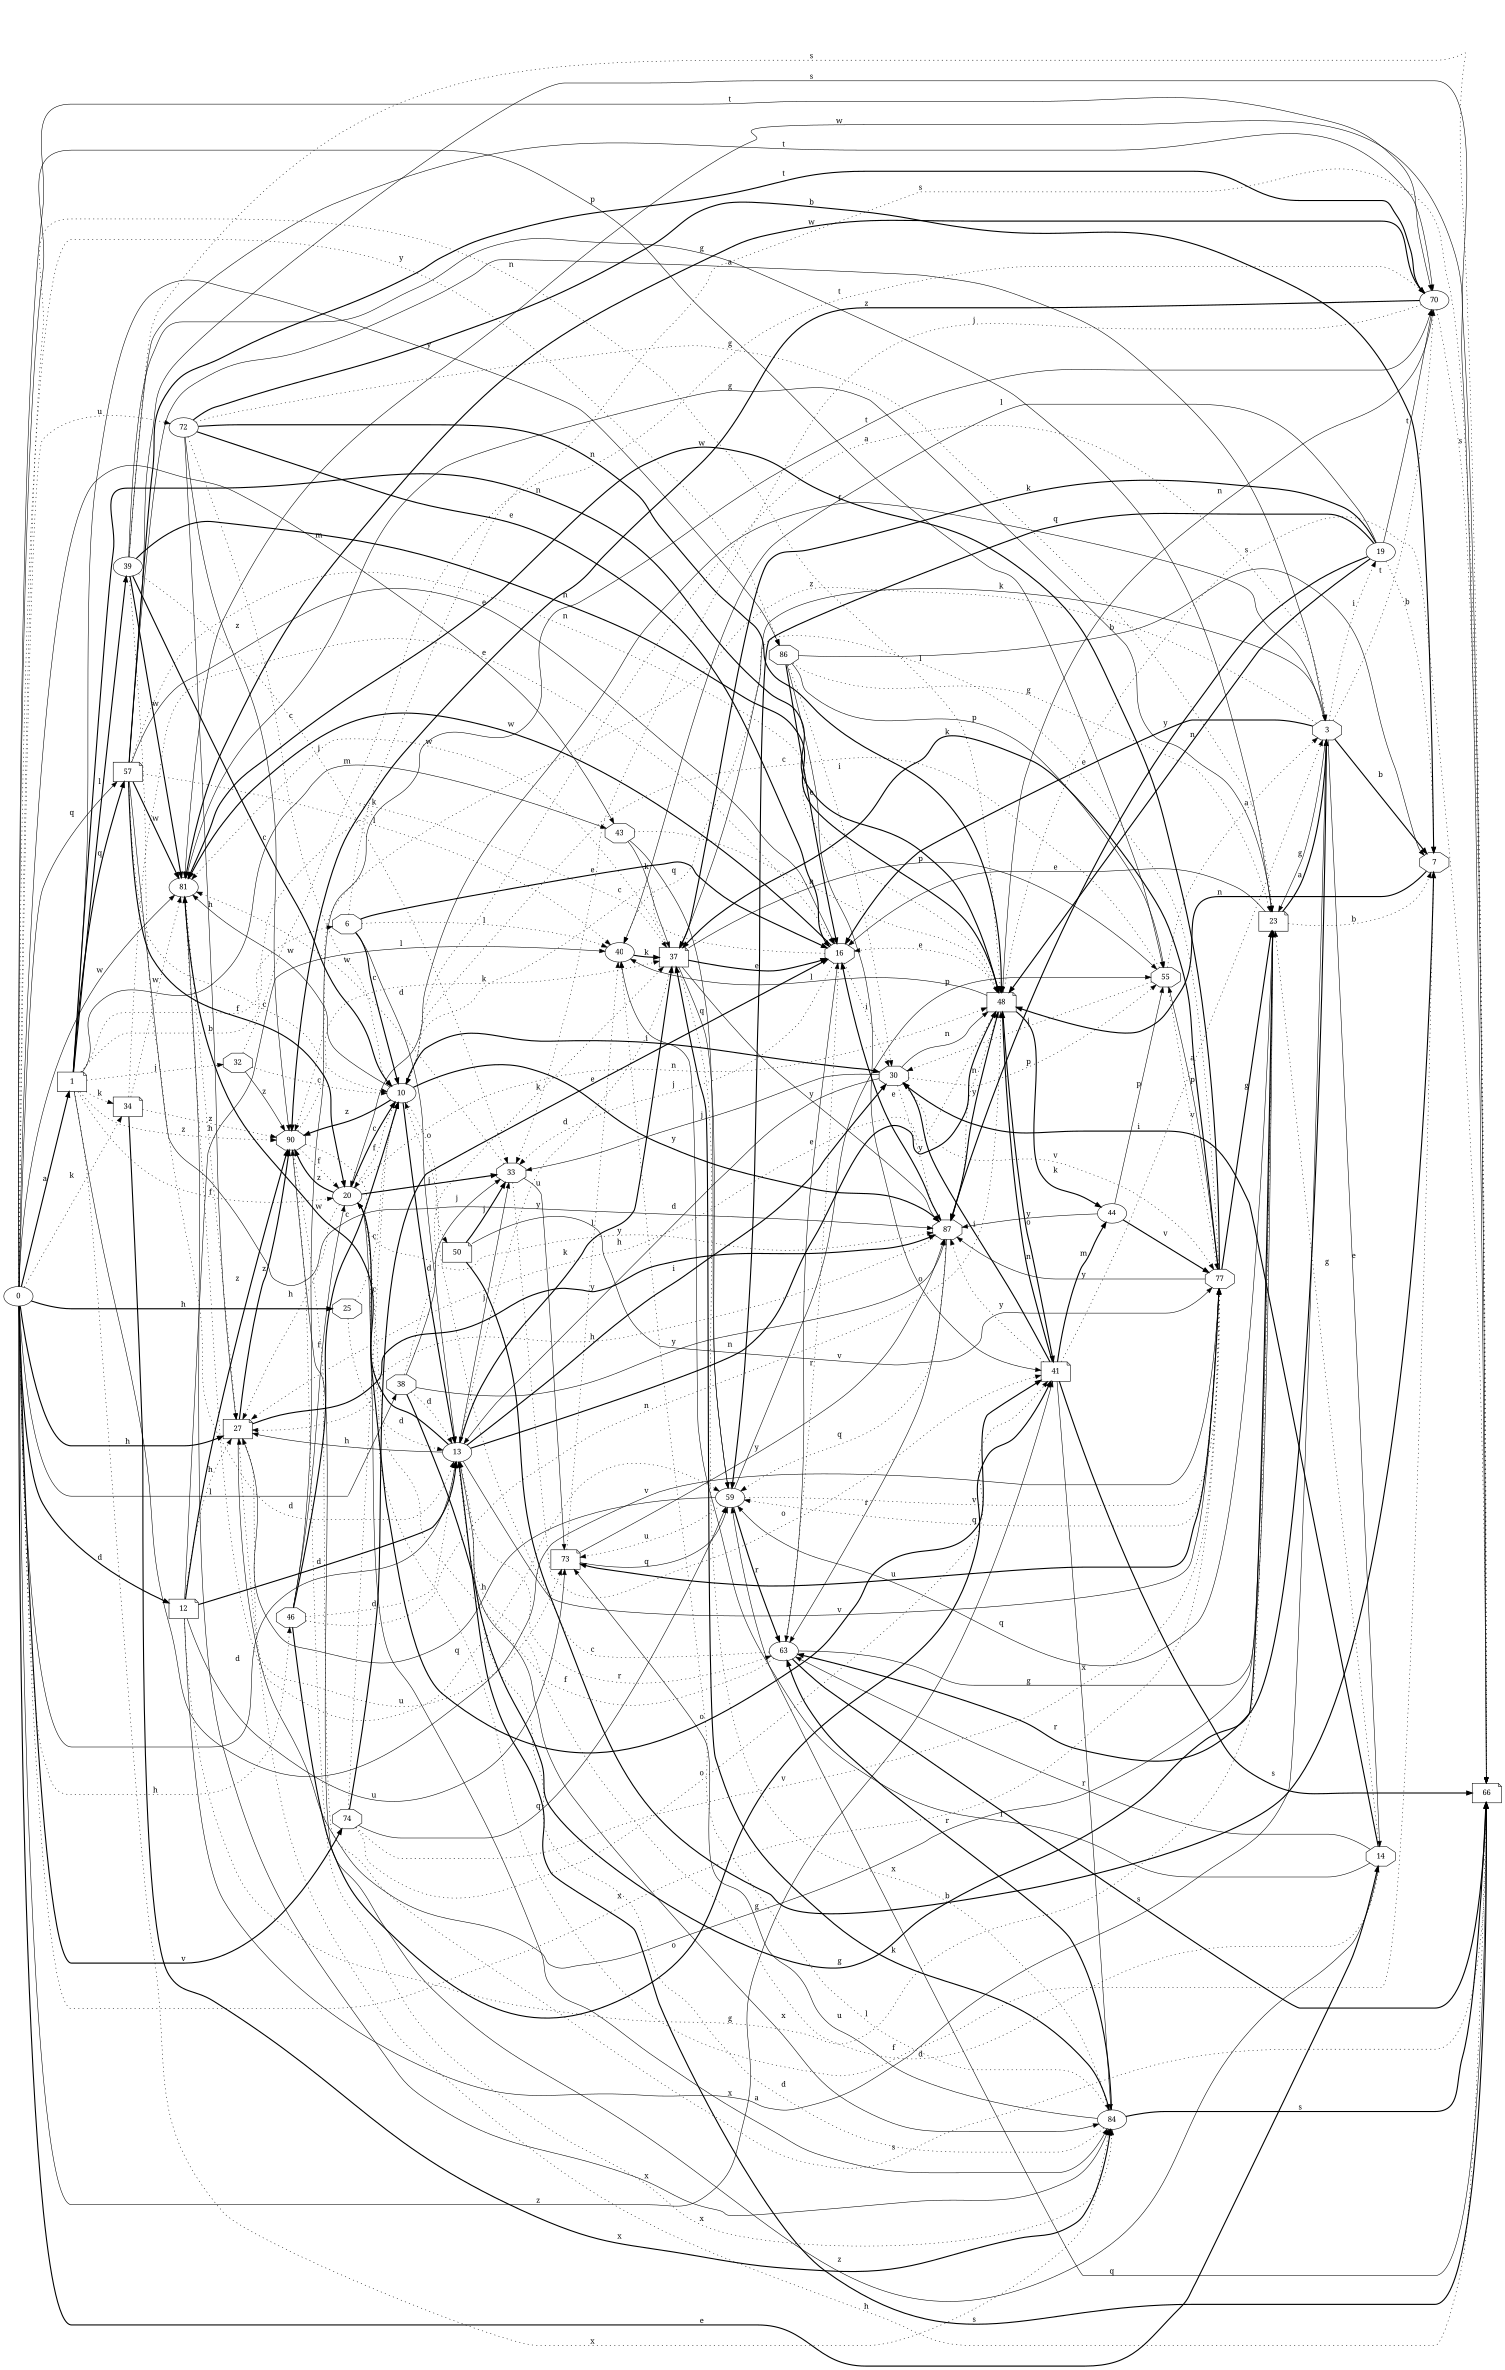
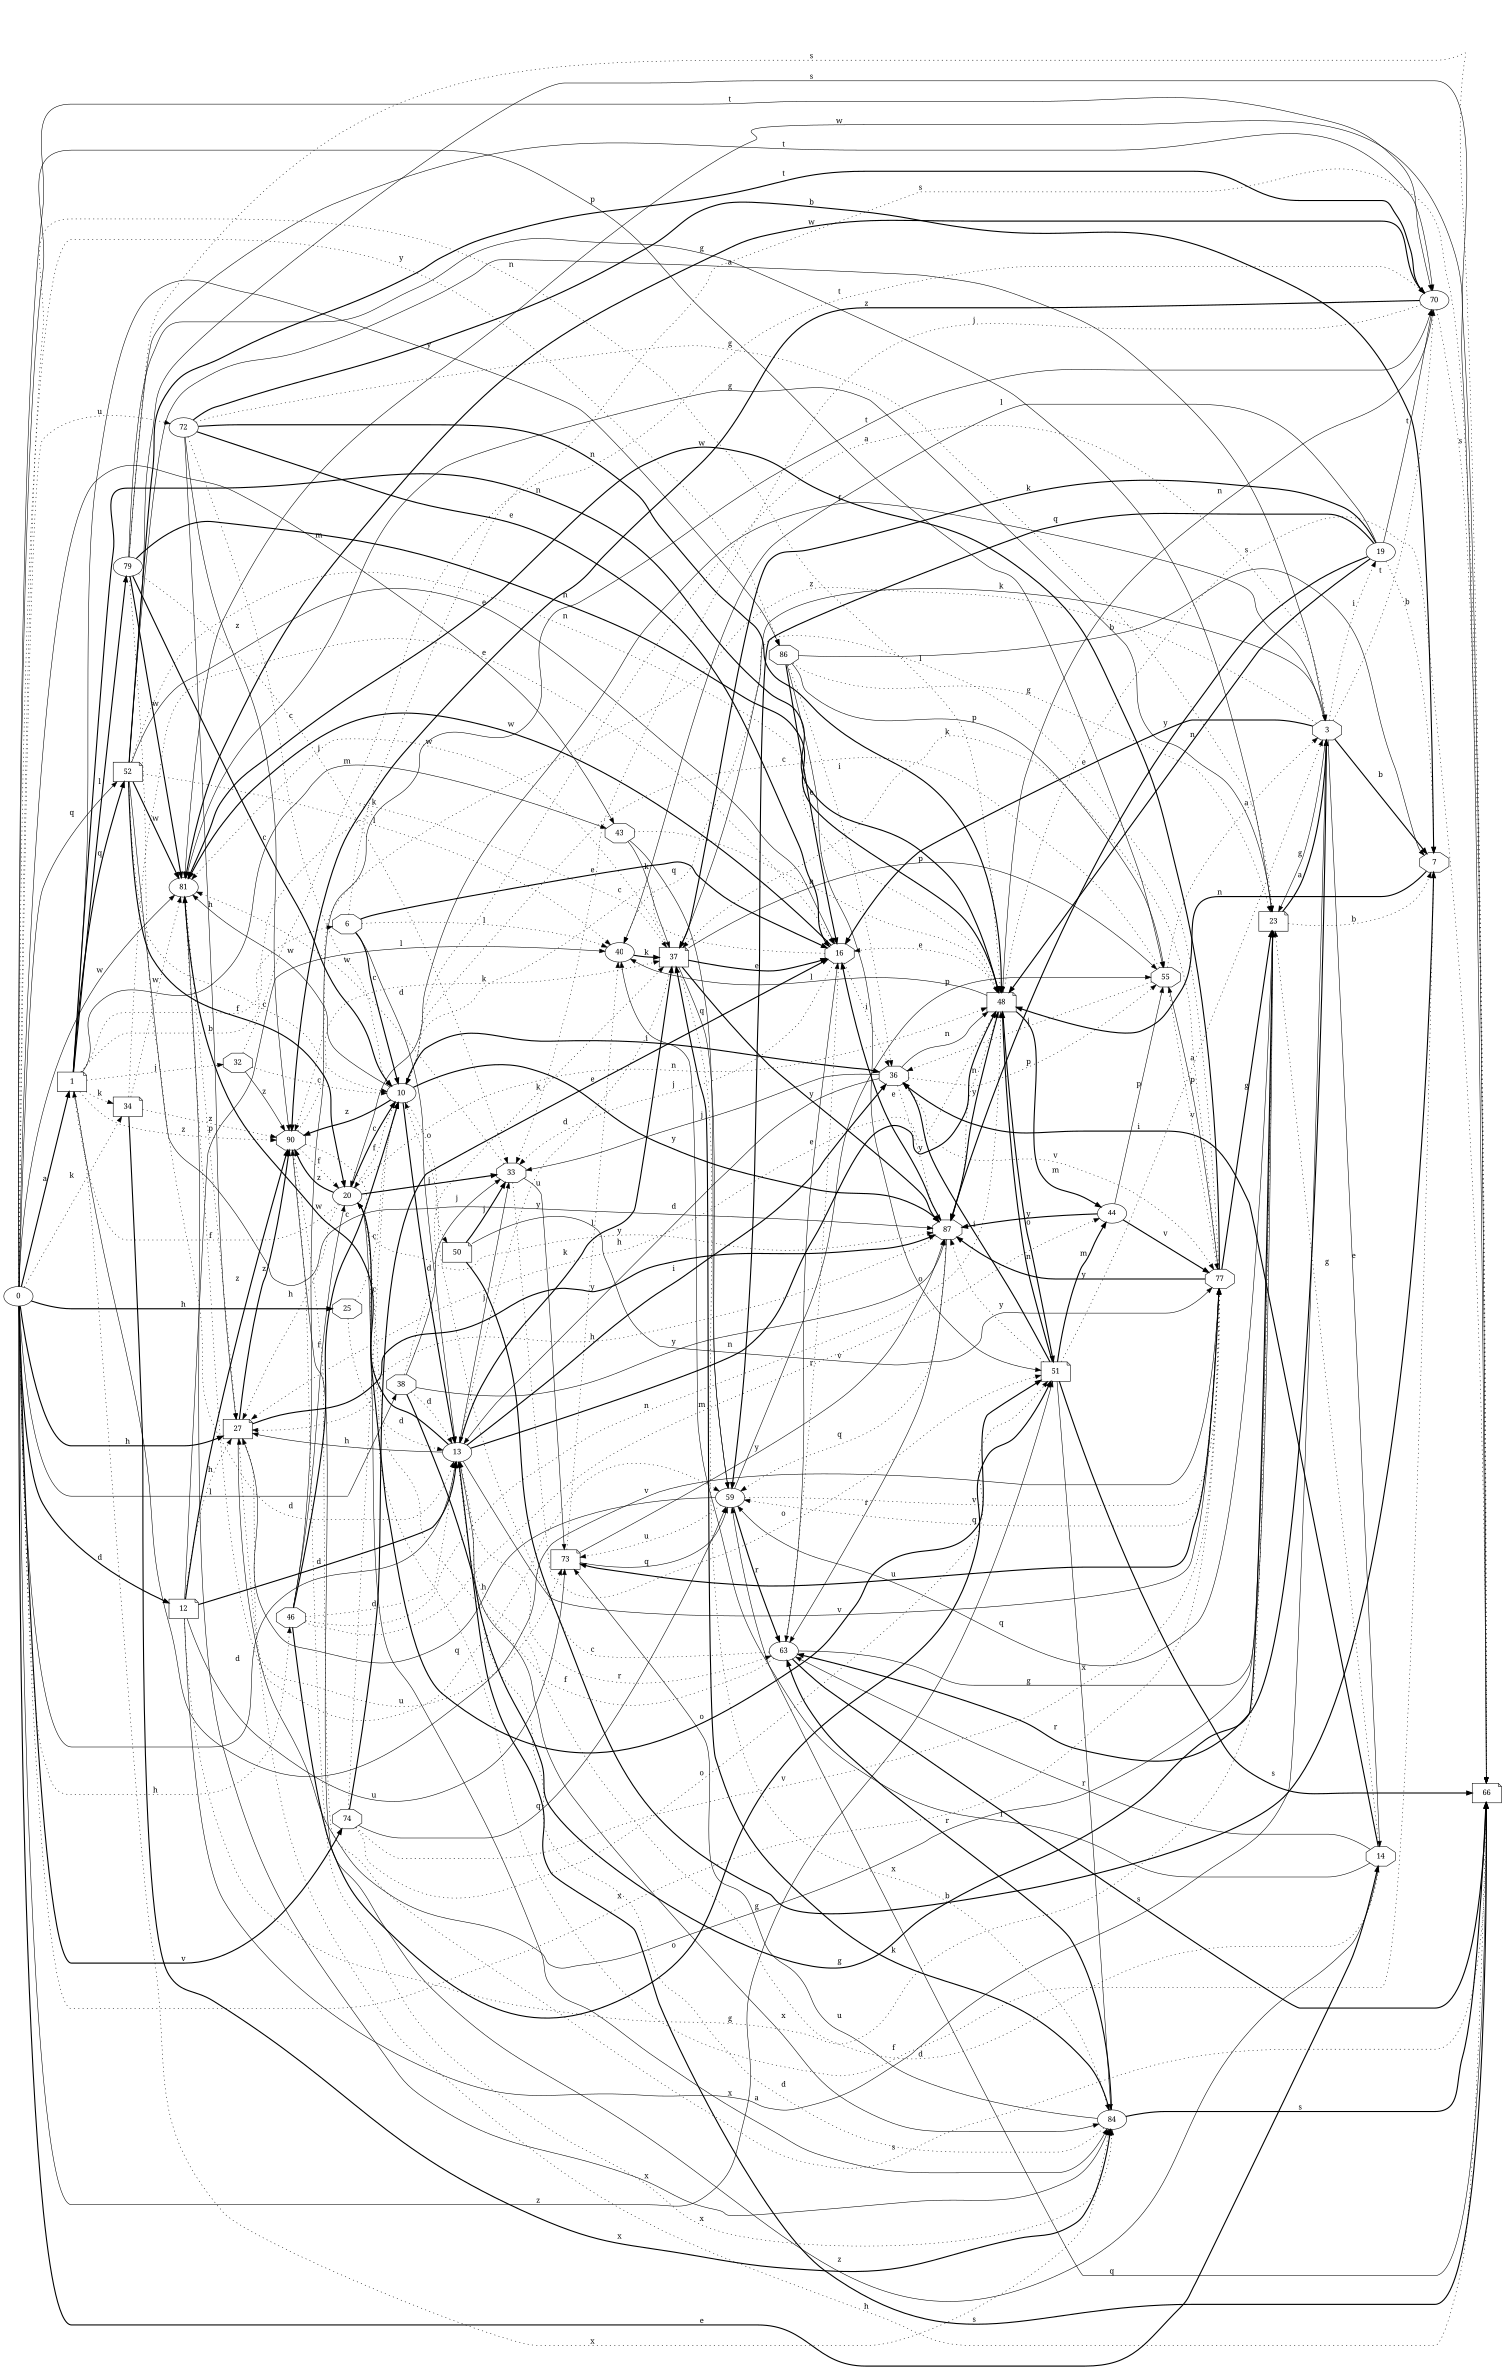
(128, 567) -> (128, 567)
(128, 772) -> (128, 772)
(1130, 864) -> (1130, 864)
(1056, 872) -> none
(894, 1076) -> (894, 1076)
(806, 1096) -> (806, 1096)
(211, 1129) -> (211, 1129)
(1056, 1170) -> (1056, 1170)
(182, 1189) -> (159, 1240)
(1032, 1218) -> (1032, 1218)
(1085, 1279) -> (1085, 1279)
(1056, 1372) -> (1056, 1372)
none -> (684, 1419)
(694, 1621) -> none
